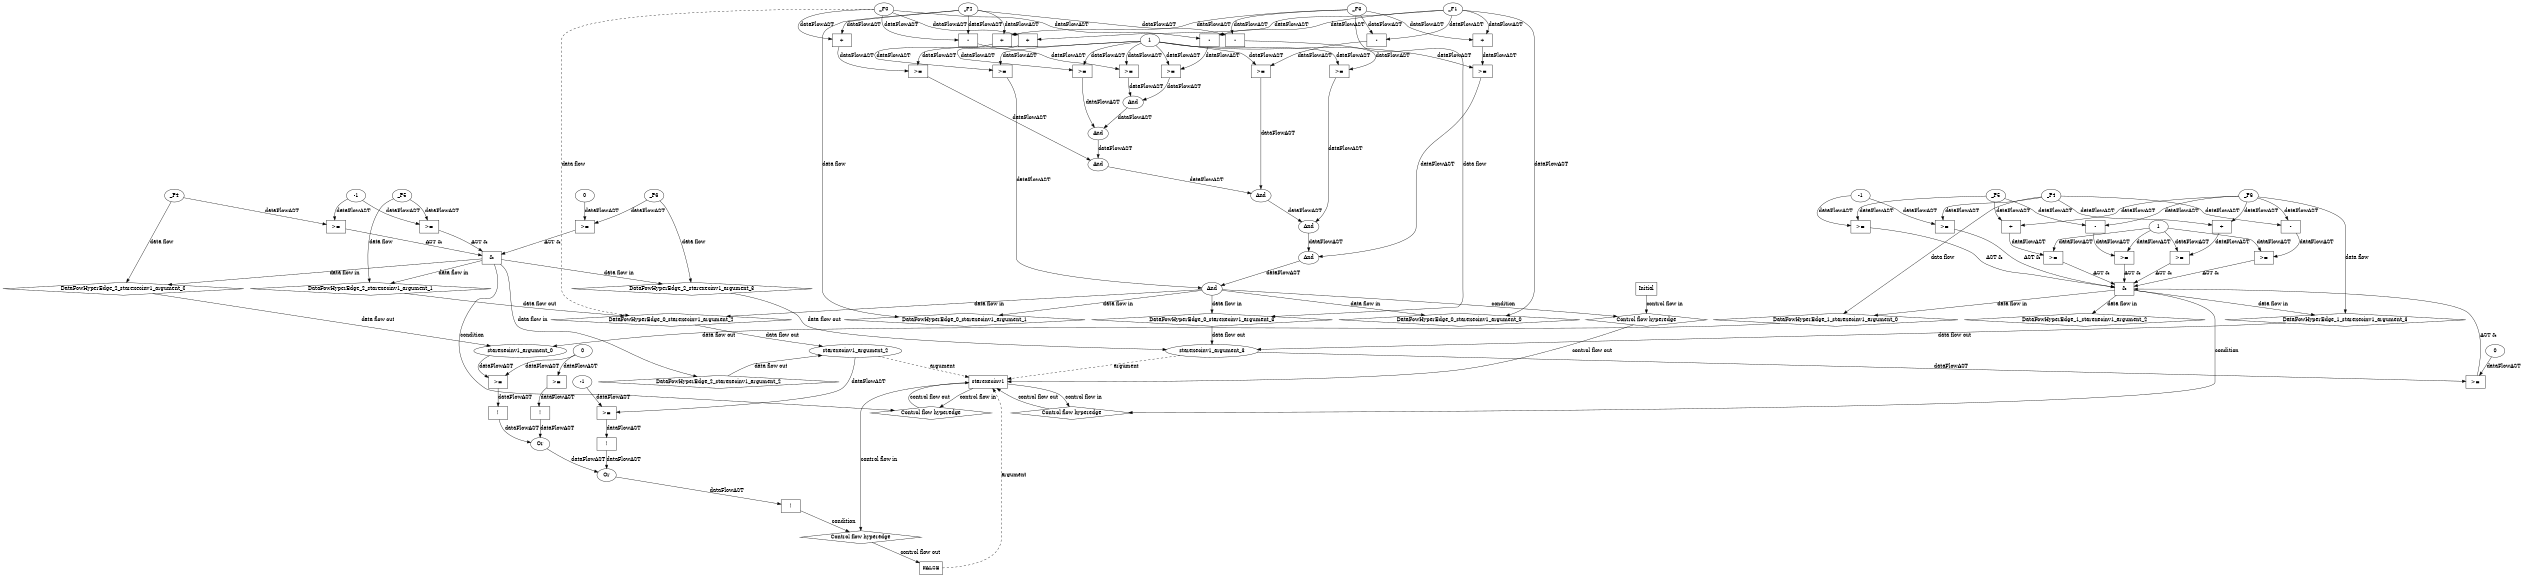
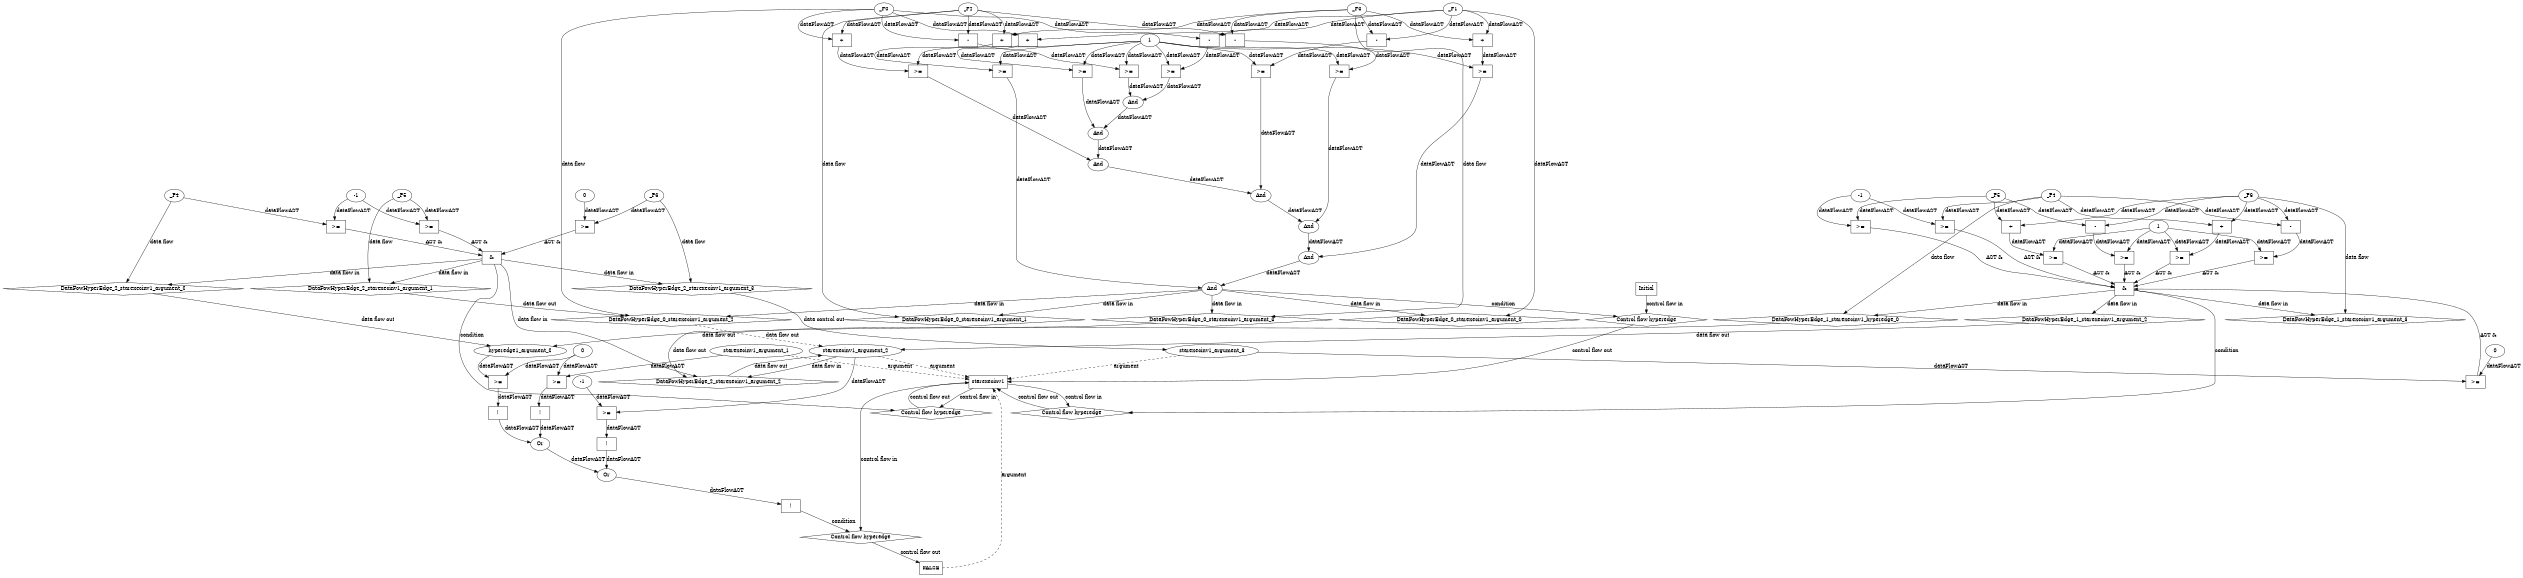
(562, 42) -> (562, 42)
(824, 320) -> (824, 320)
(1836, 320) -> (1836, 320)
(1212, 334) -> (893, 328)
(757, 337) -> (757, 337)
(1773, 337) -> none
none -> (1467, 338)
(520, 351) -> (520, 351)
none -> (756, 351)
none -> (794, 368)
